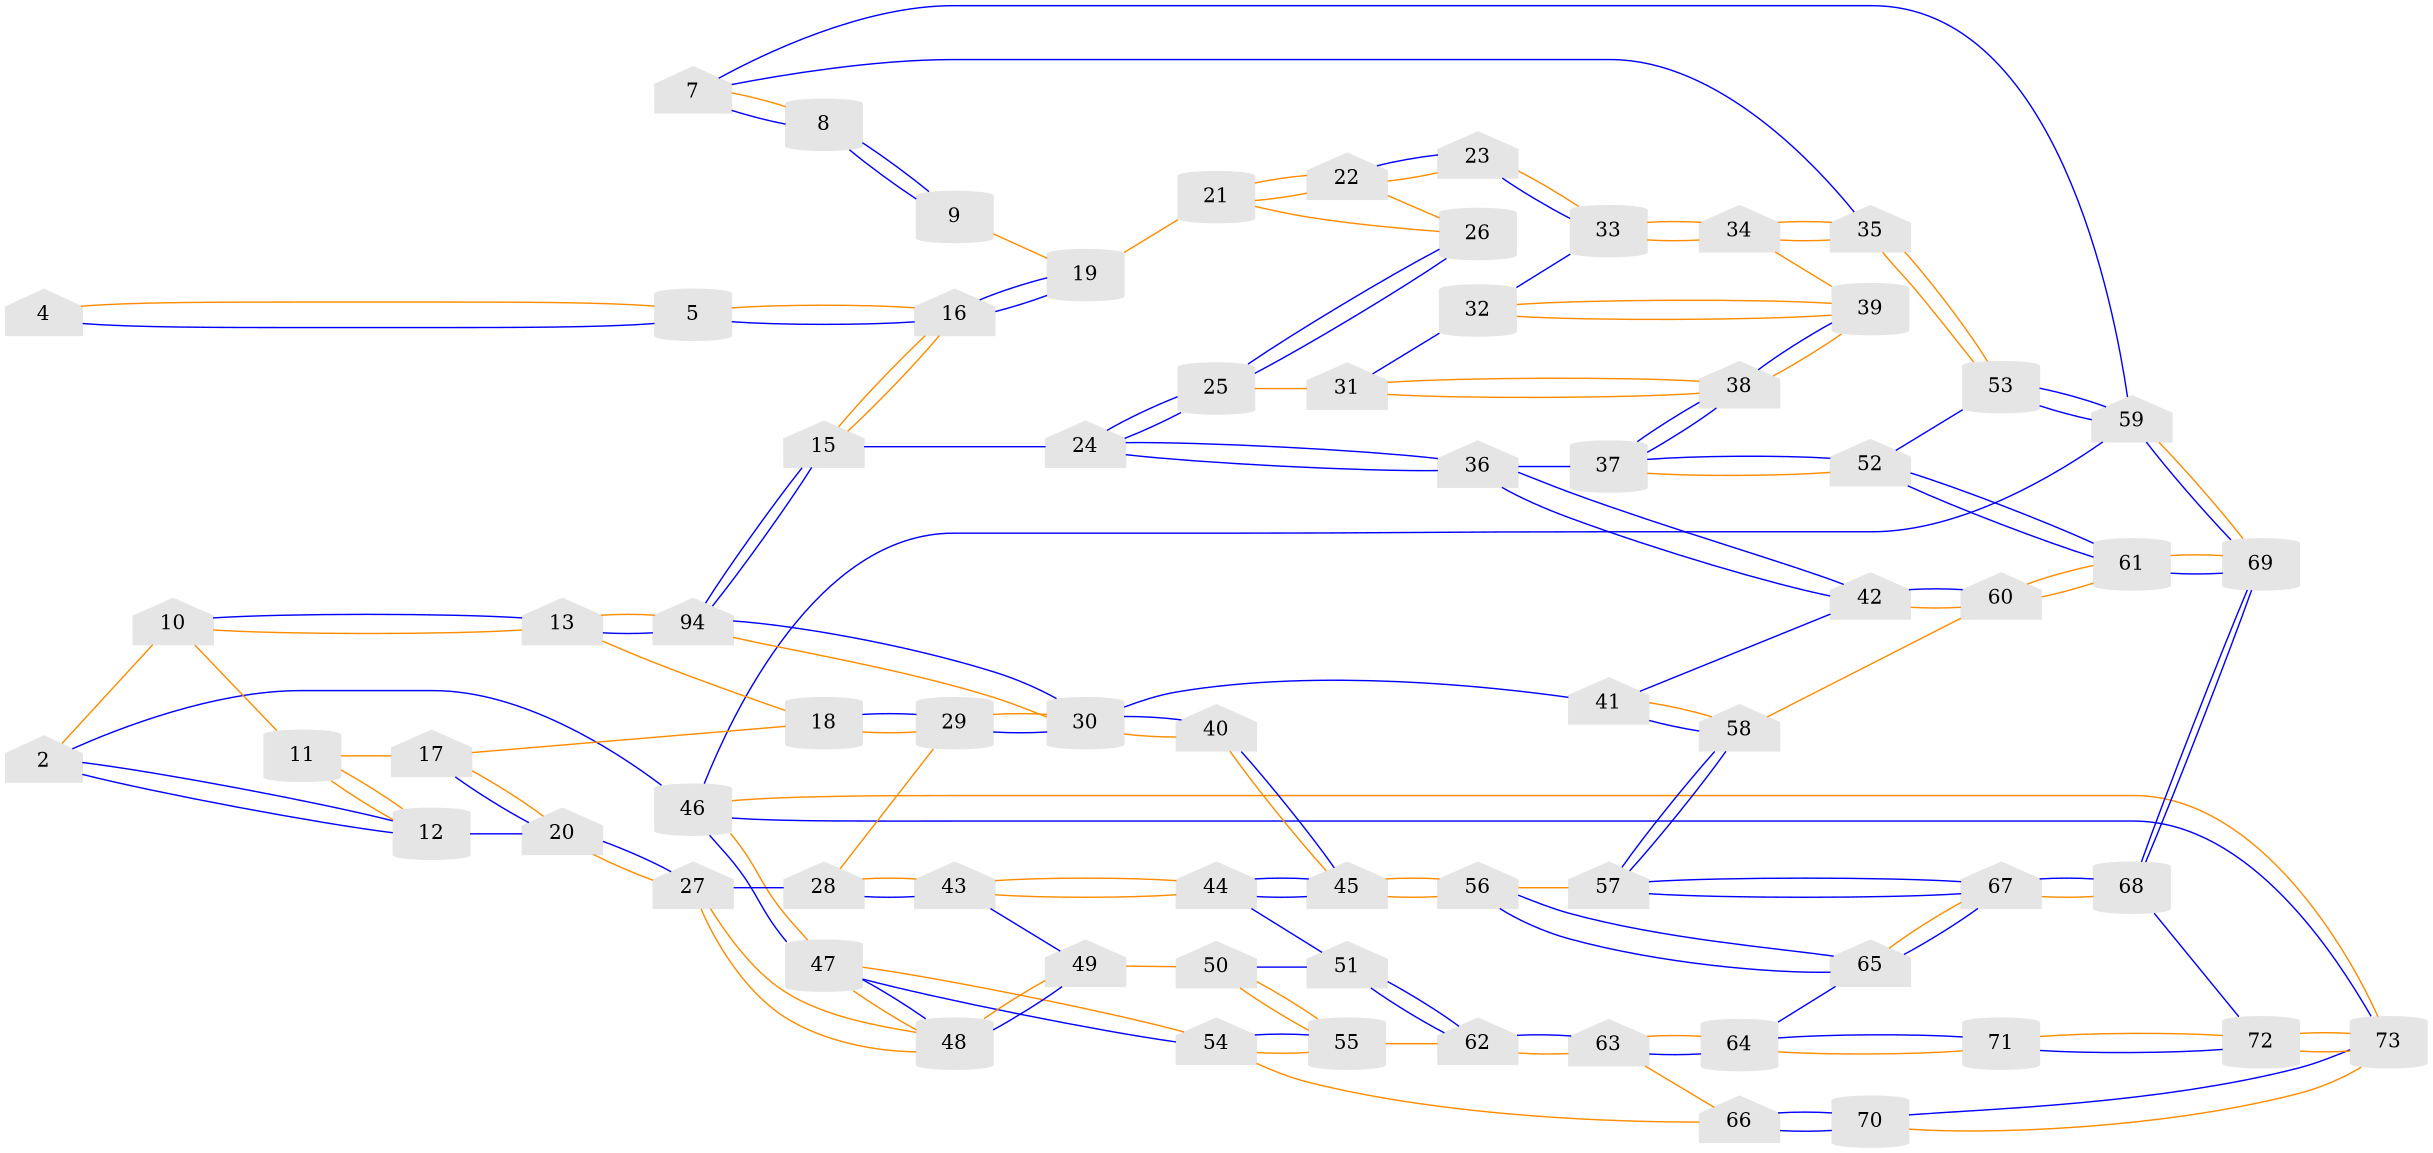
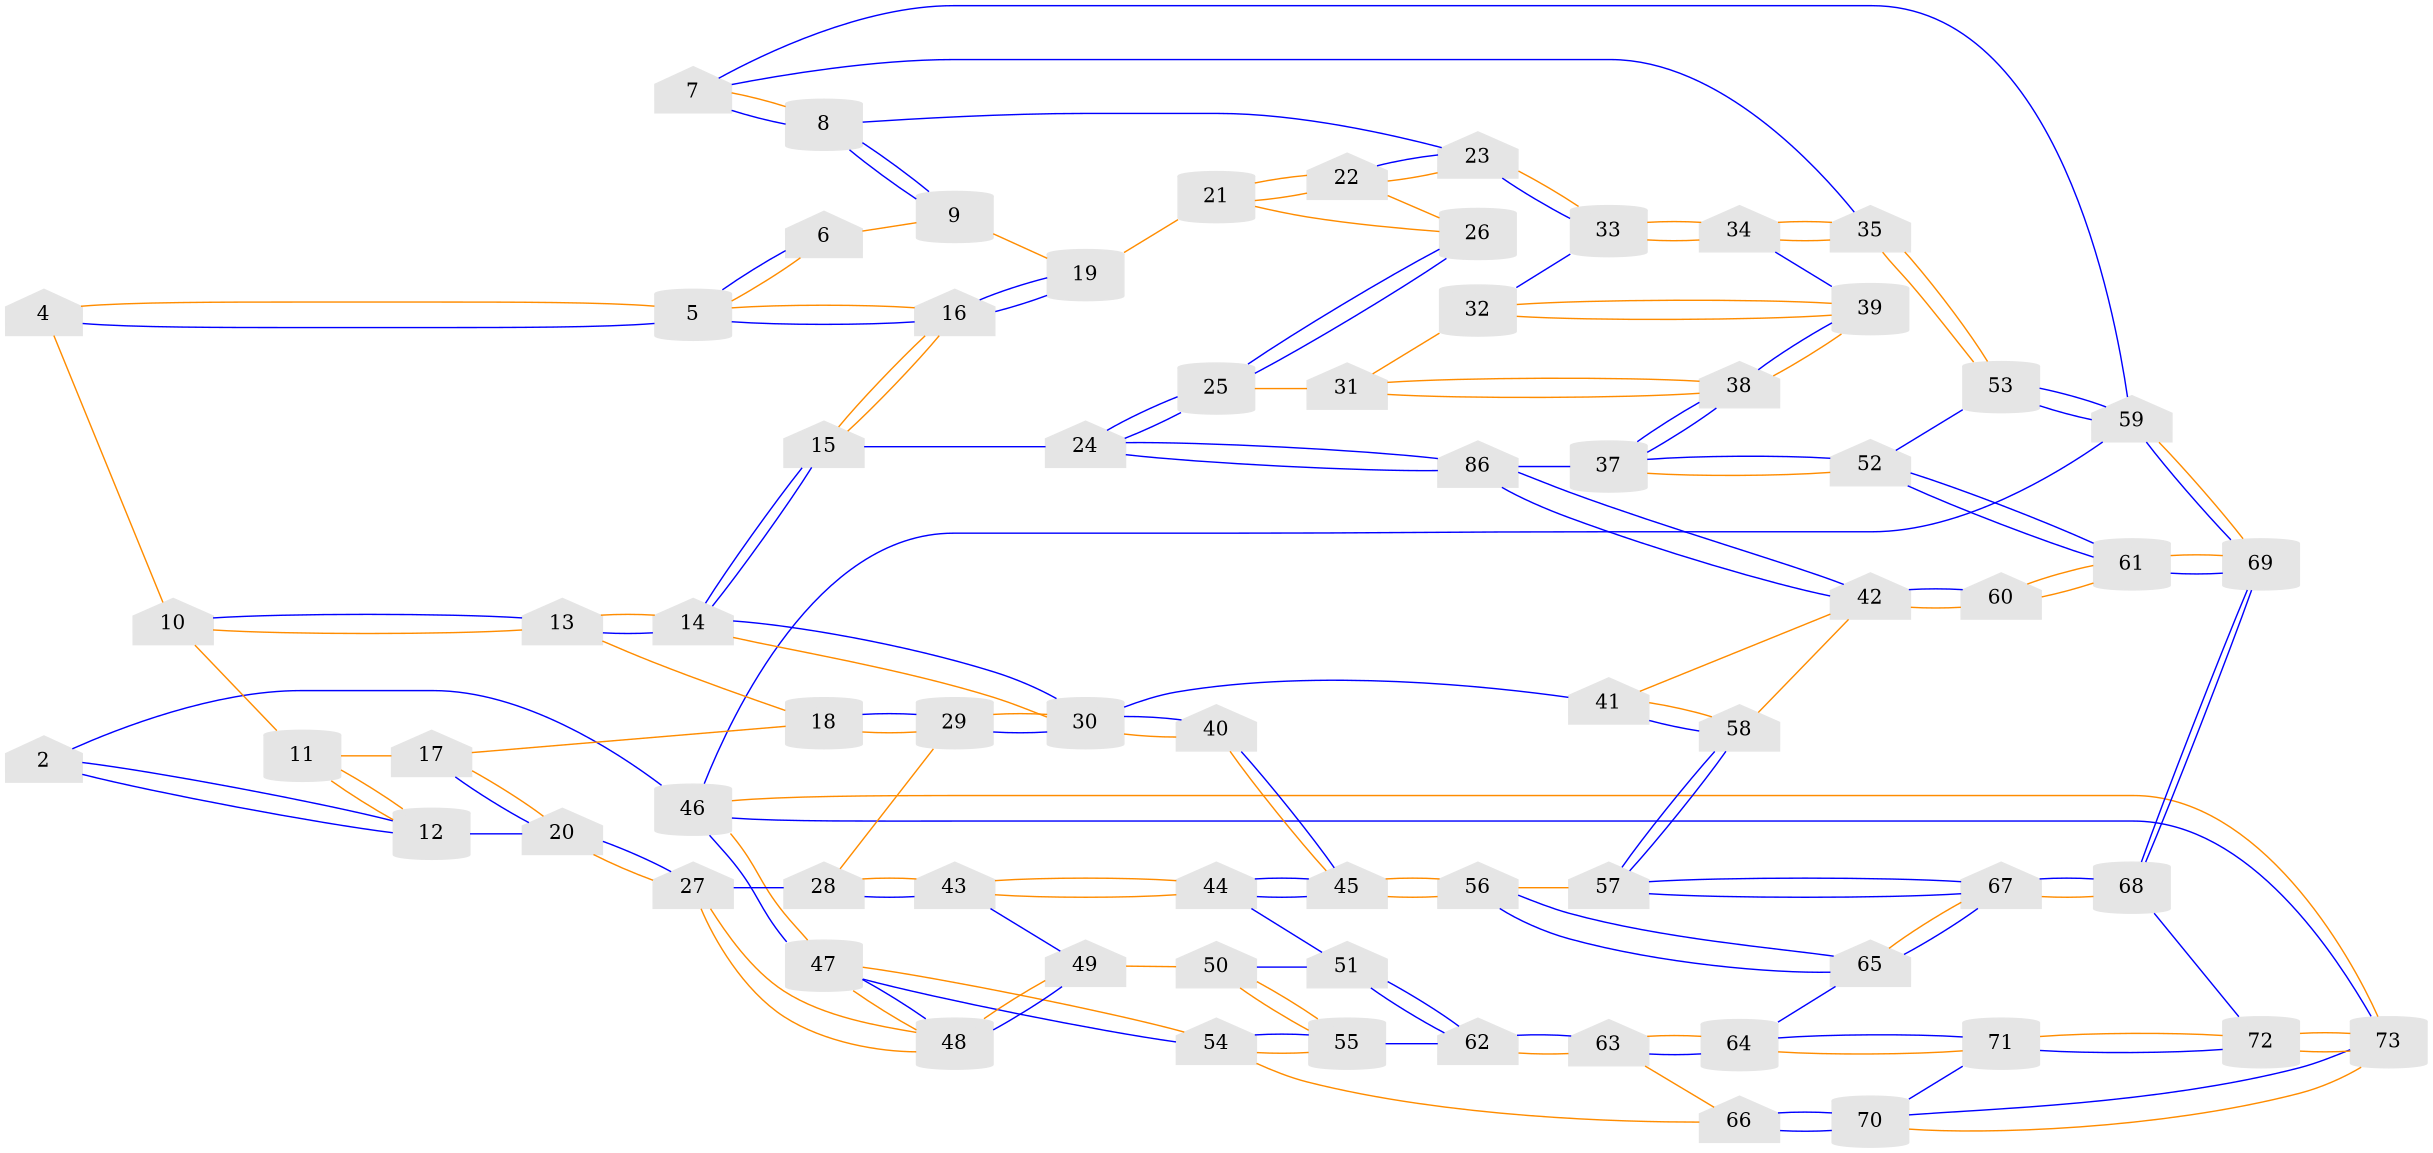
none -> (1154, 113)
none -> (824, 237)
(1804, 269) -> (1804, 269)
(1406, 354) -> (1406, 354)
(1478, 467) -> (1478, 467)
(693, 624) -> (693, 624)
(1735, 653) -> (1735, 653)
(1864, 668) -> (1803, 666)
(107, 694) -> (108, 469)
(1412, 1044) -> (1412, 1044)
none -> (1936, 1083)
